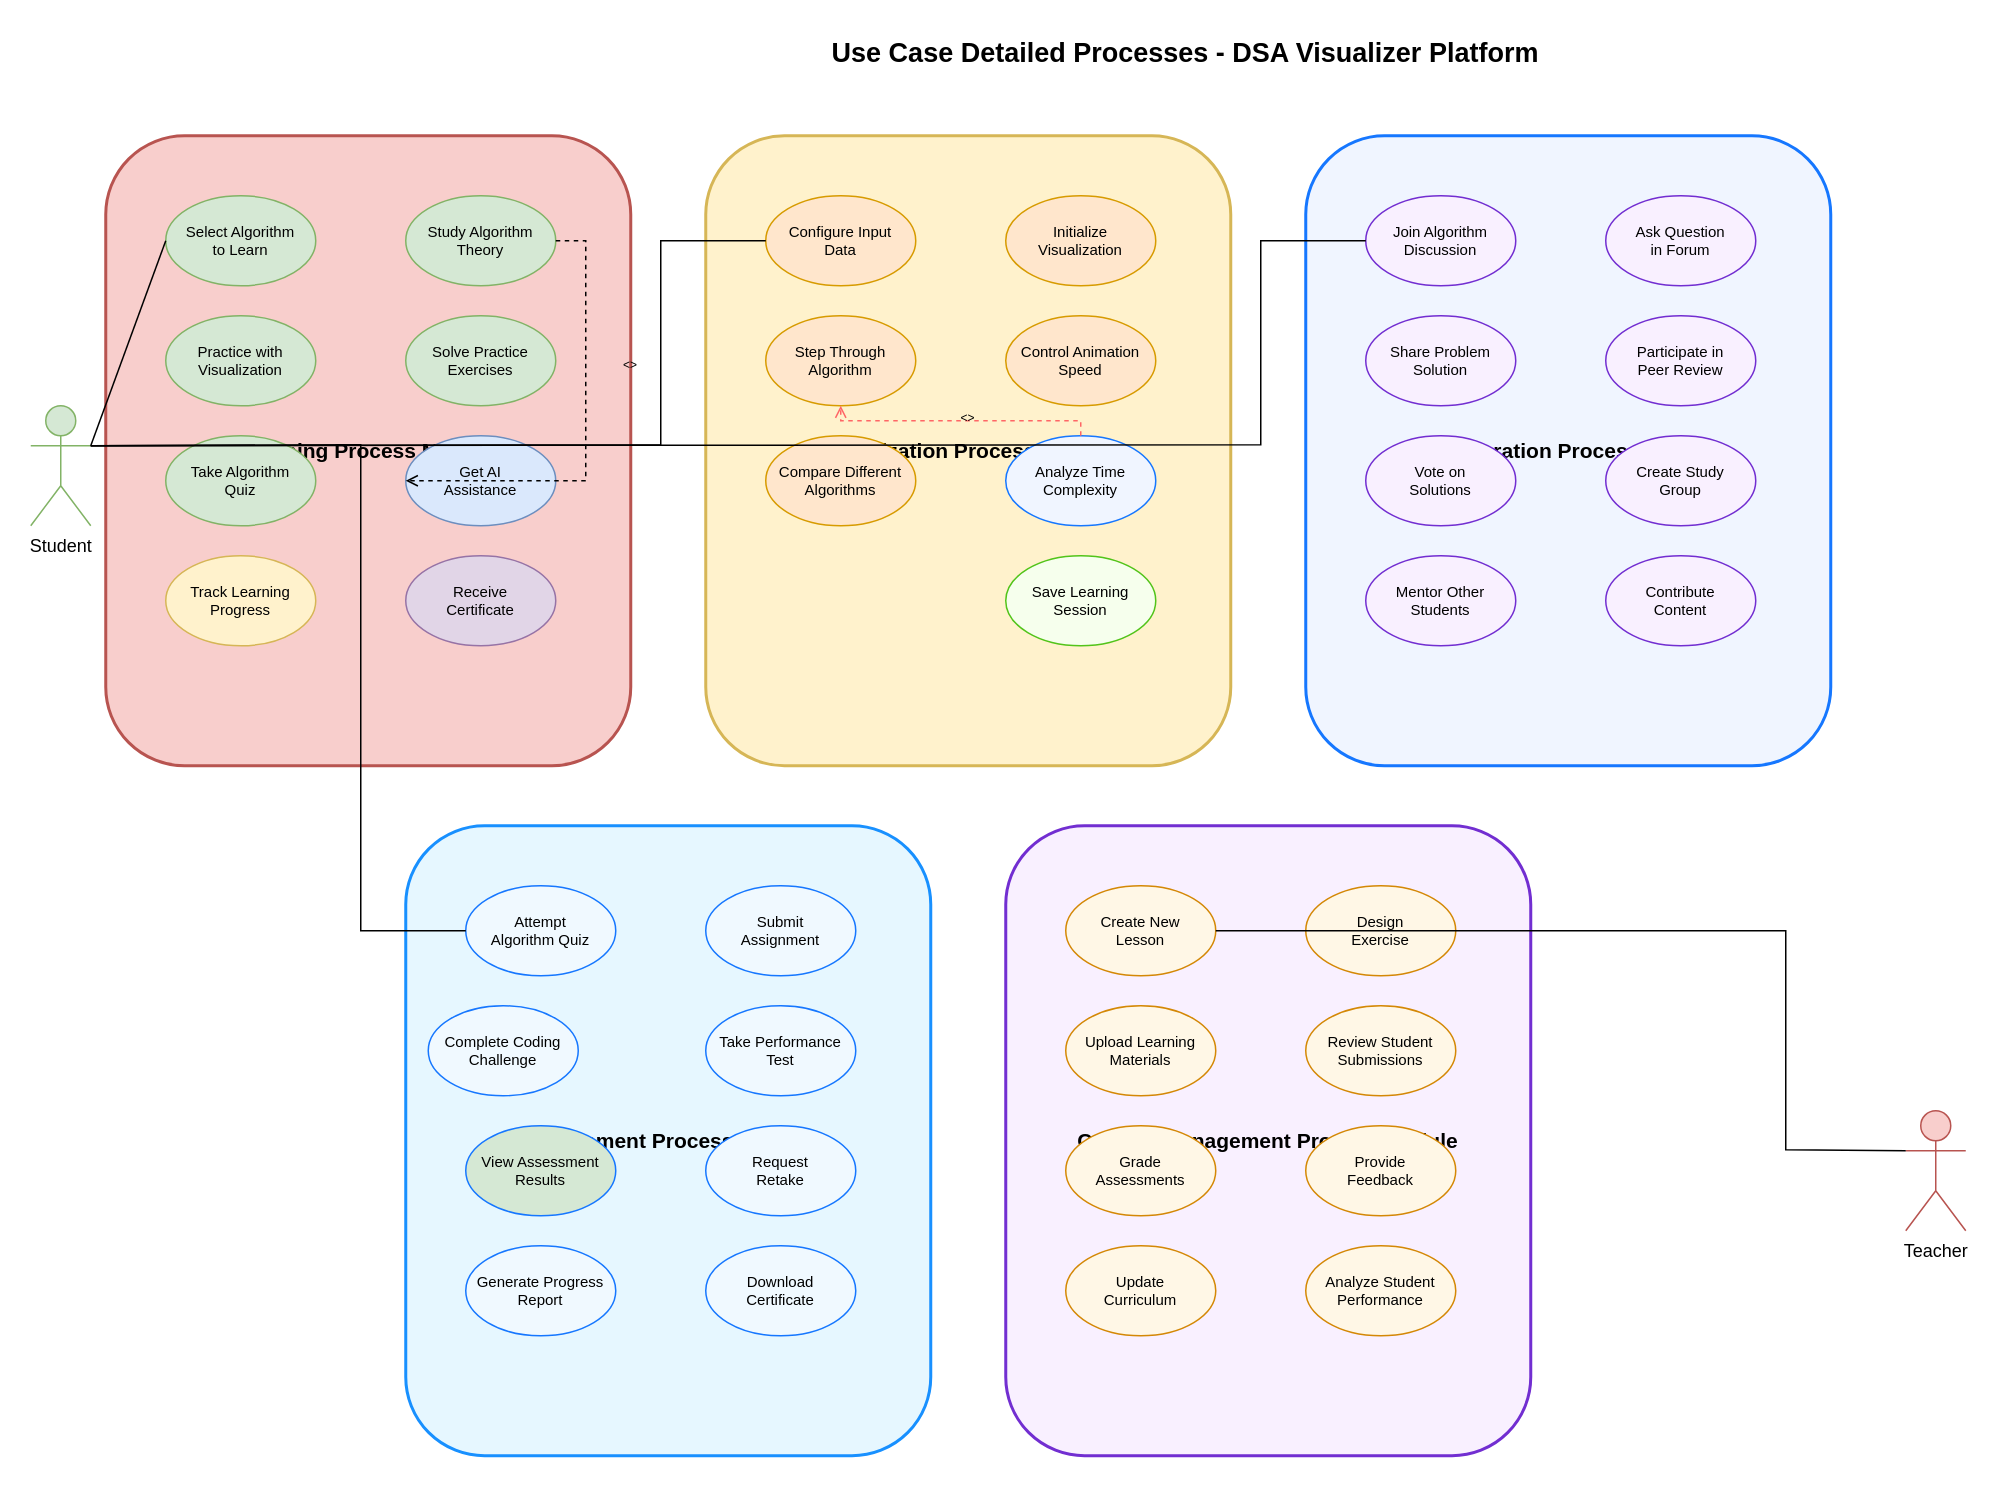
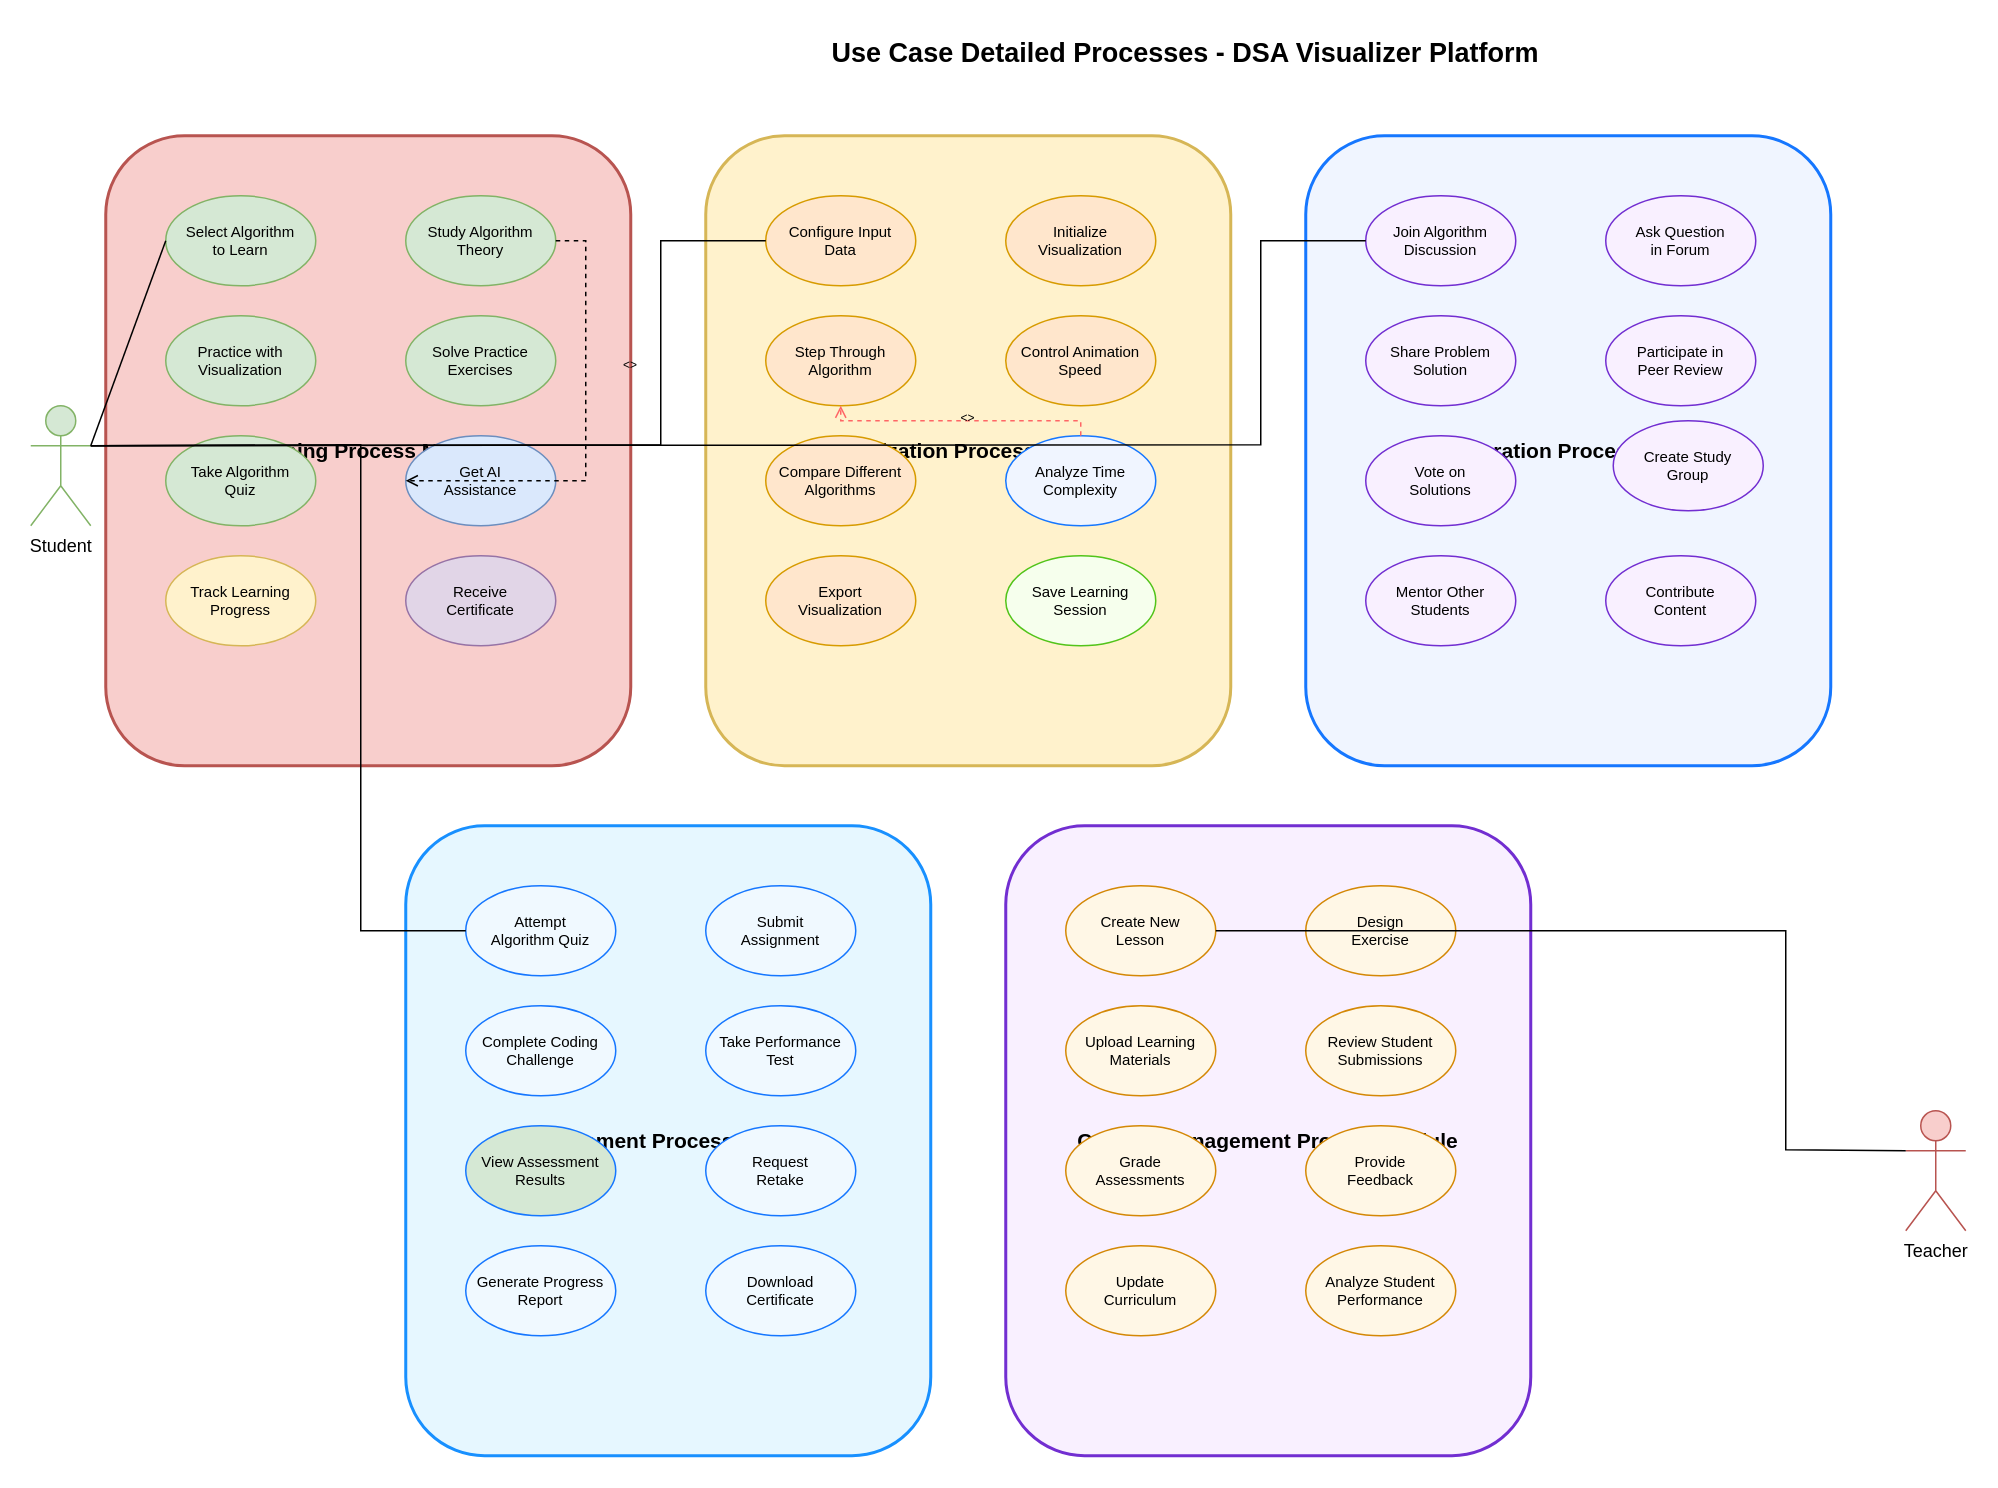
(1681, 481) -> (1688, 466)
none -> (841, 601)
(503, 1051) -> (541, 1051)
